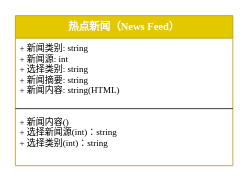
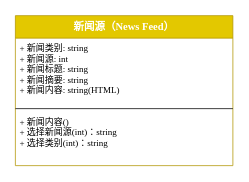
(124, 27) -> (124, 27)
(58, 48) -> (58, 48)
